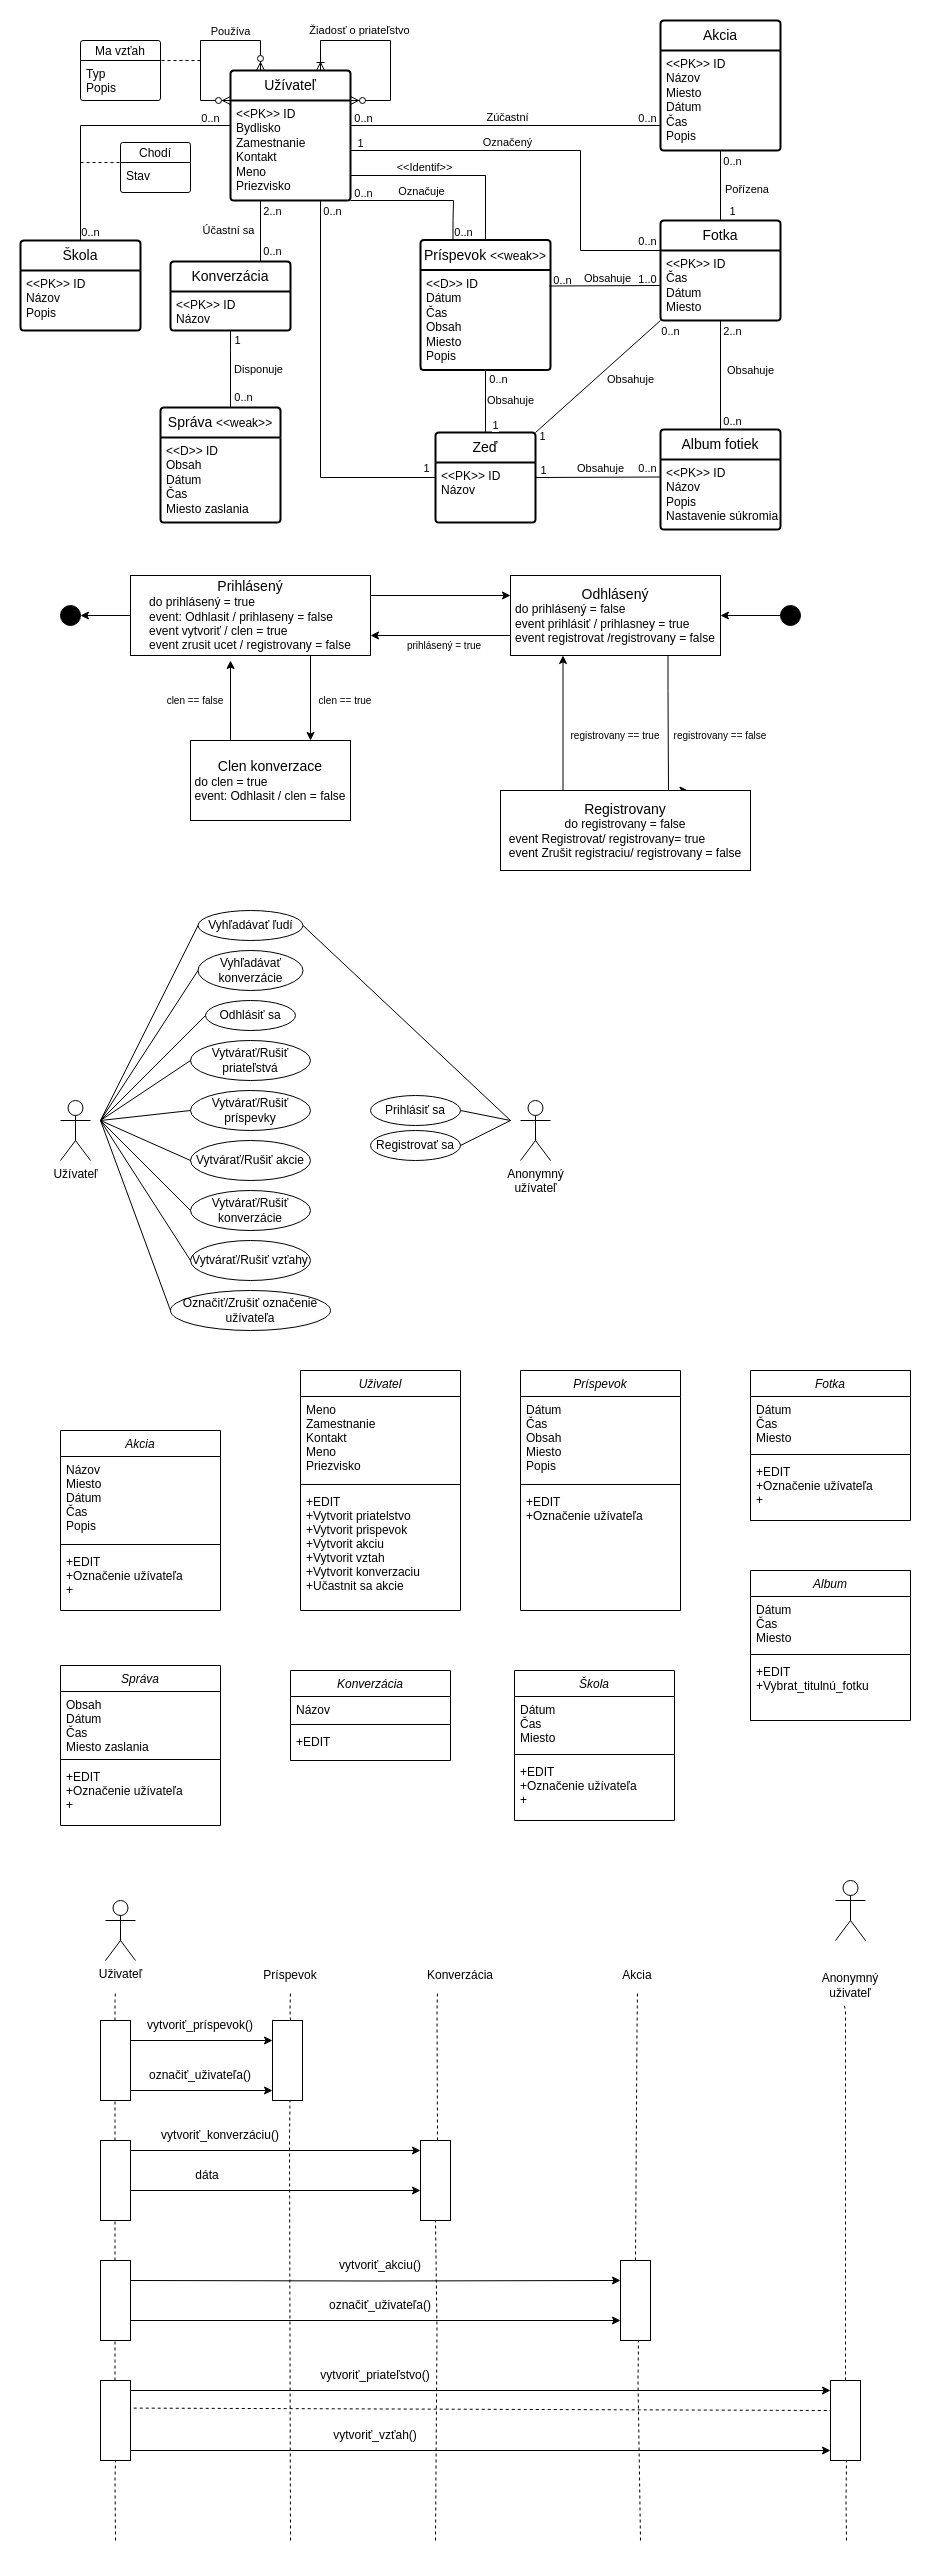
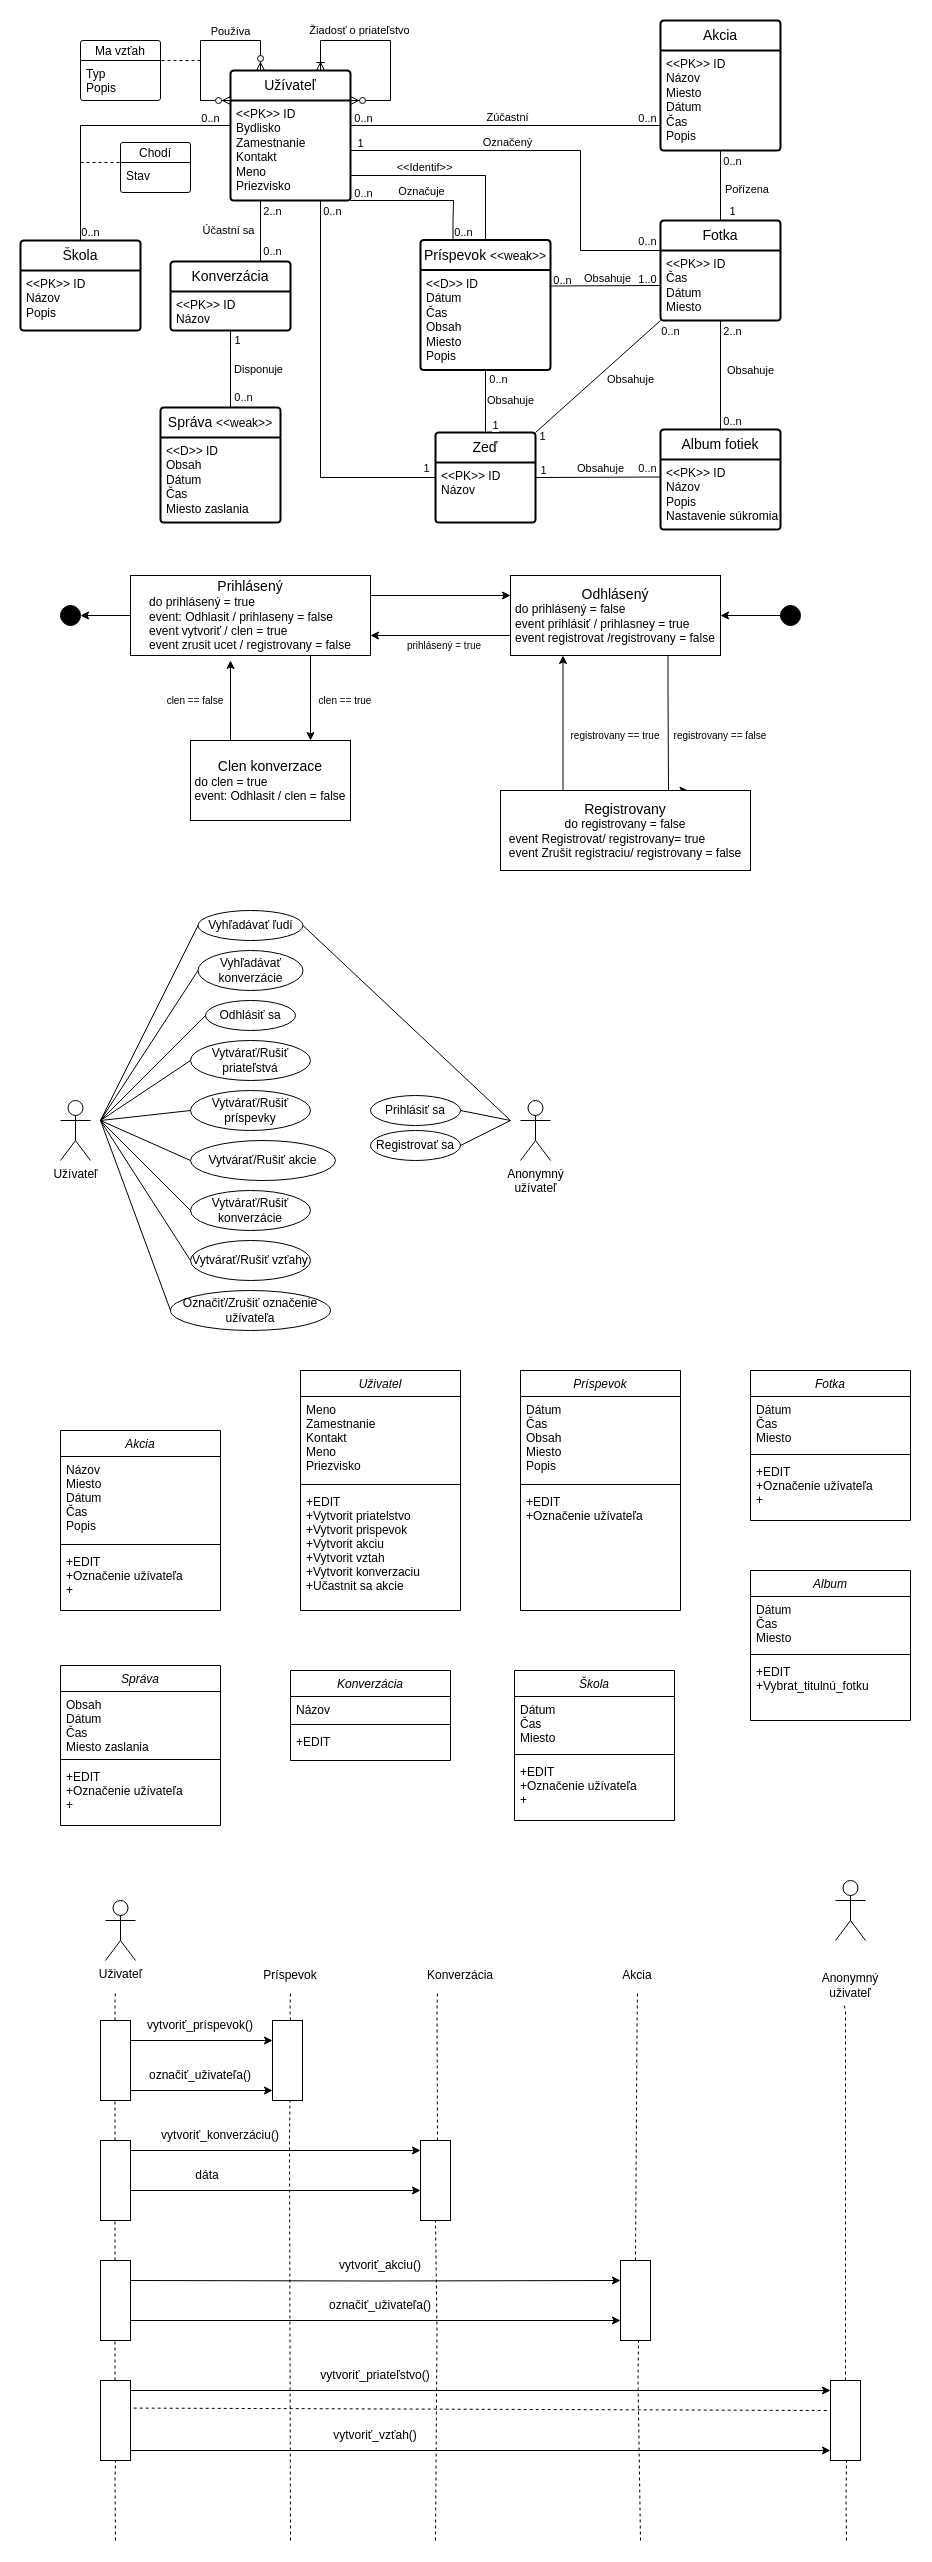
(251, 1161) -> (263, 1161)
